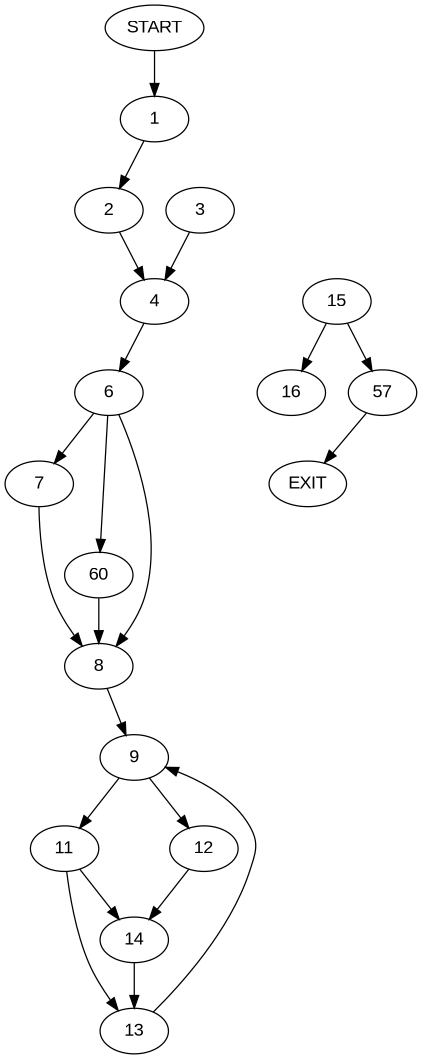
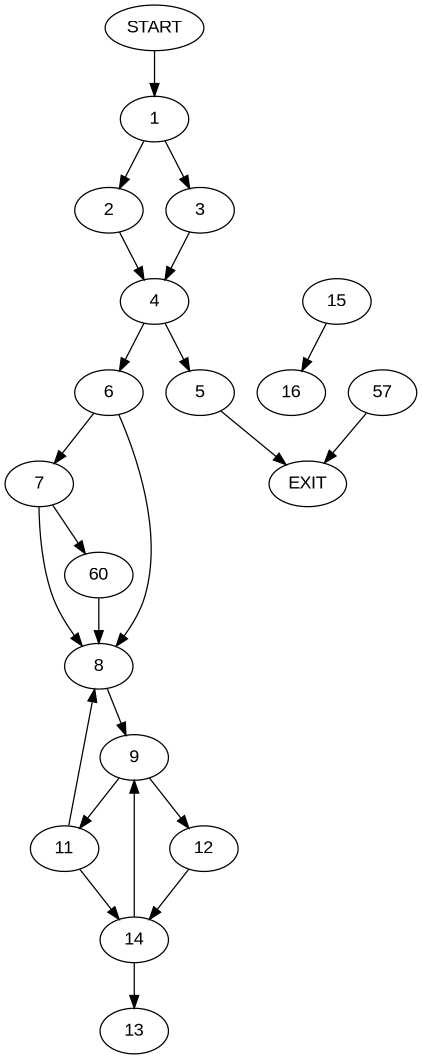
none -> (174, 159)
(357, 341) -> none
none -> (200, 393)
(104, 477) -> (65, 524)
(244, 887) -> (134, 855)
(80, 939) -> (80, 764)
